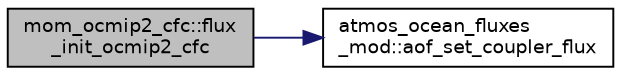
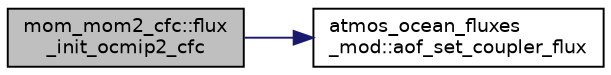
(131, 38) -> (126, 38)
